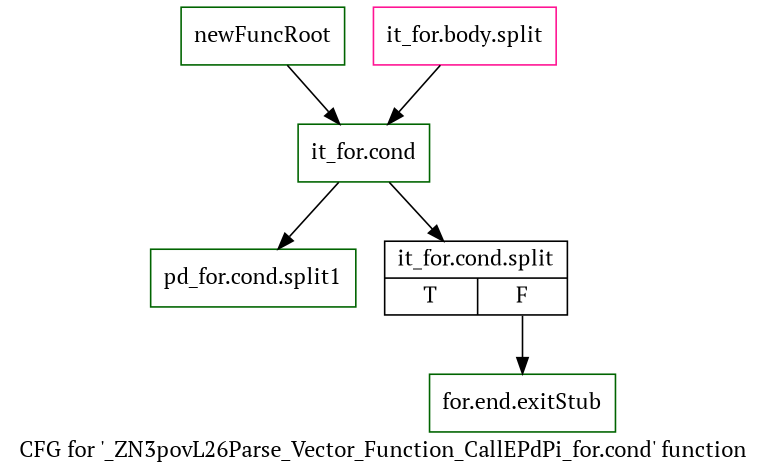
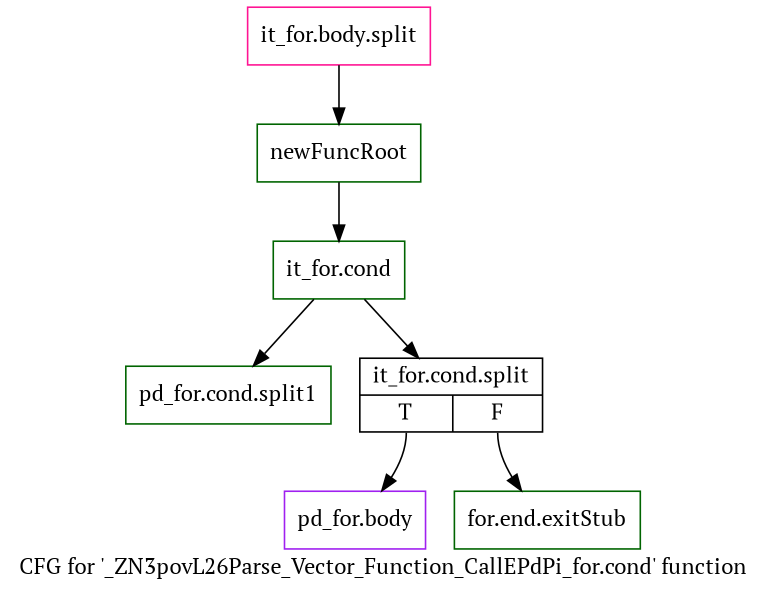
(420, 89) -> (339, 87)
none -> (355, 520)
